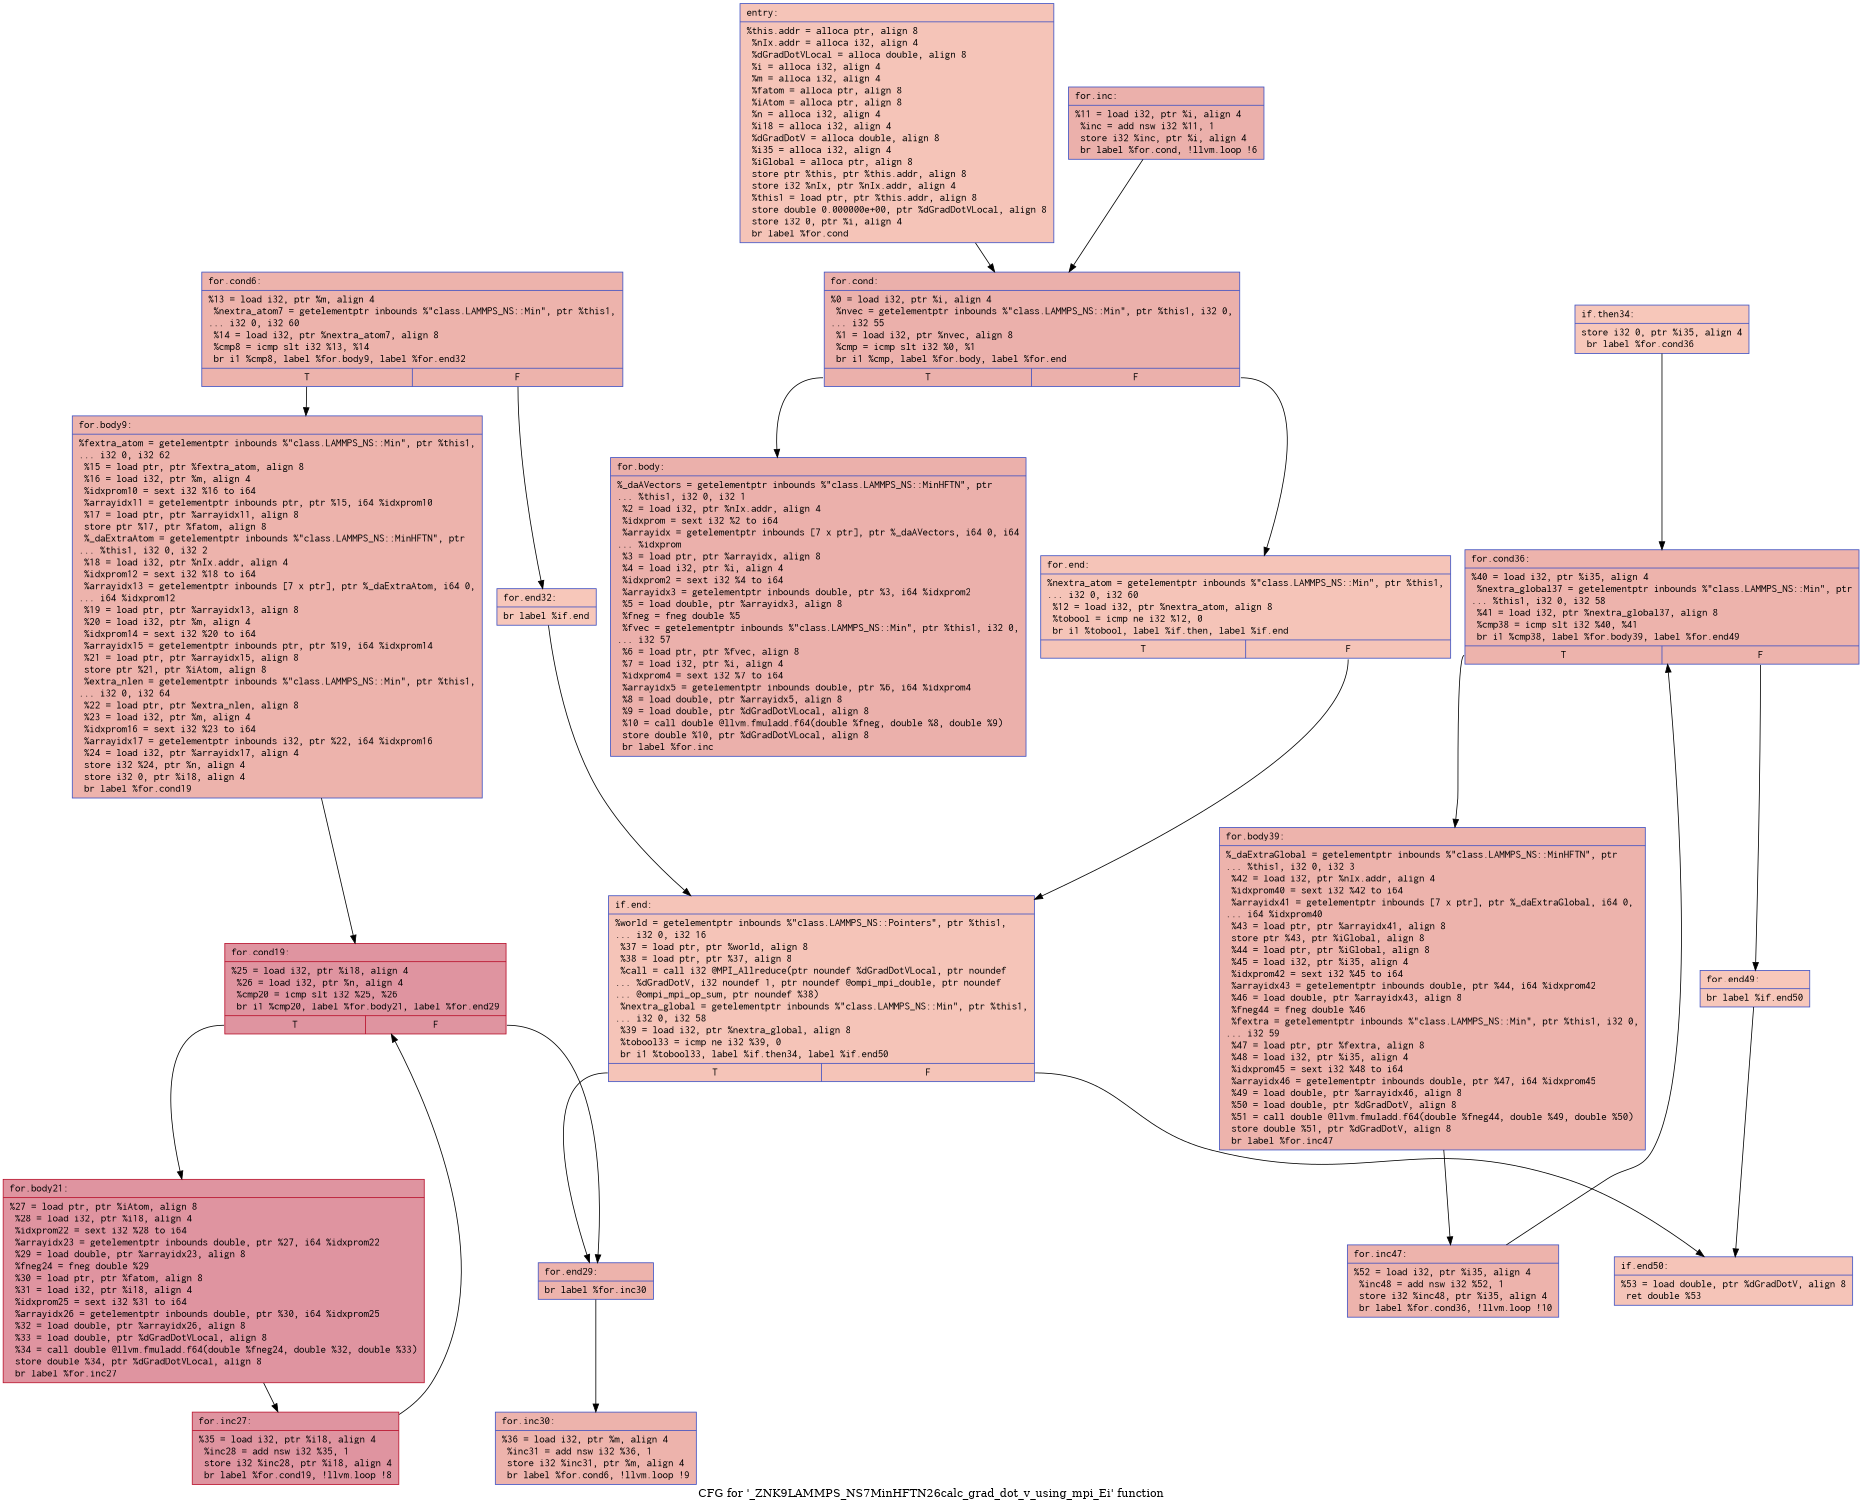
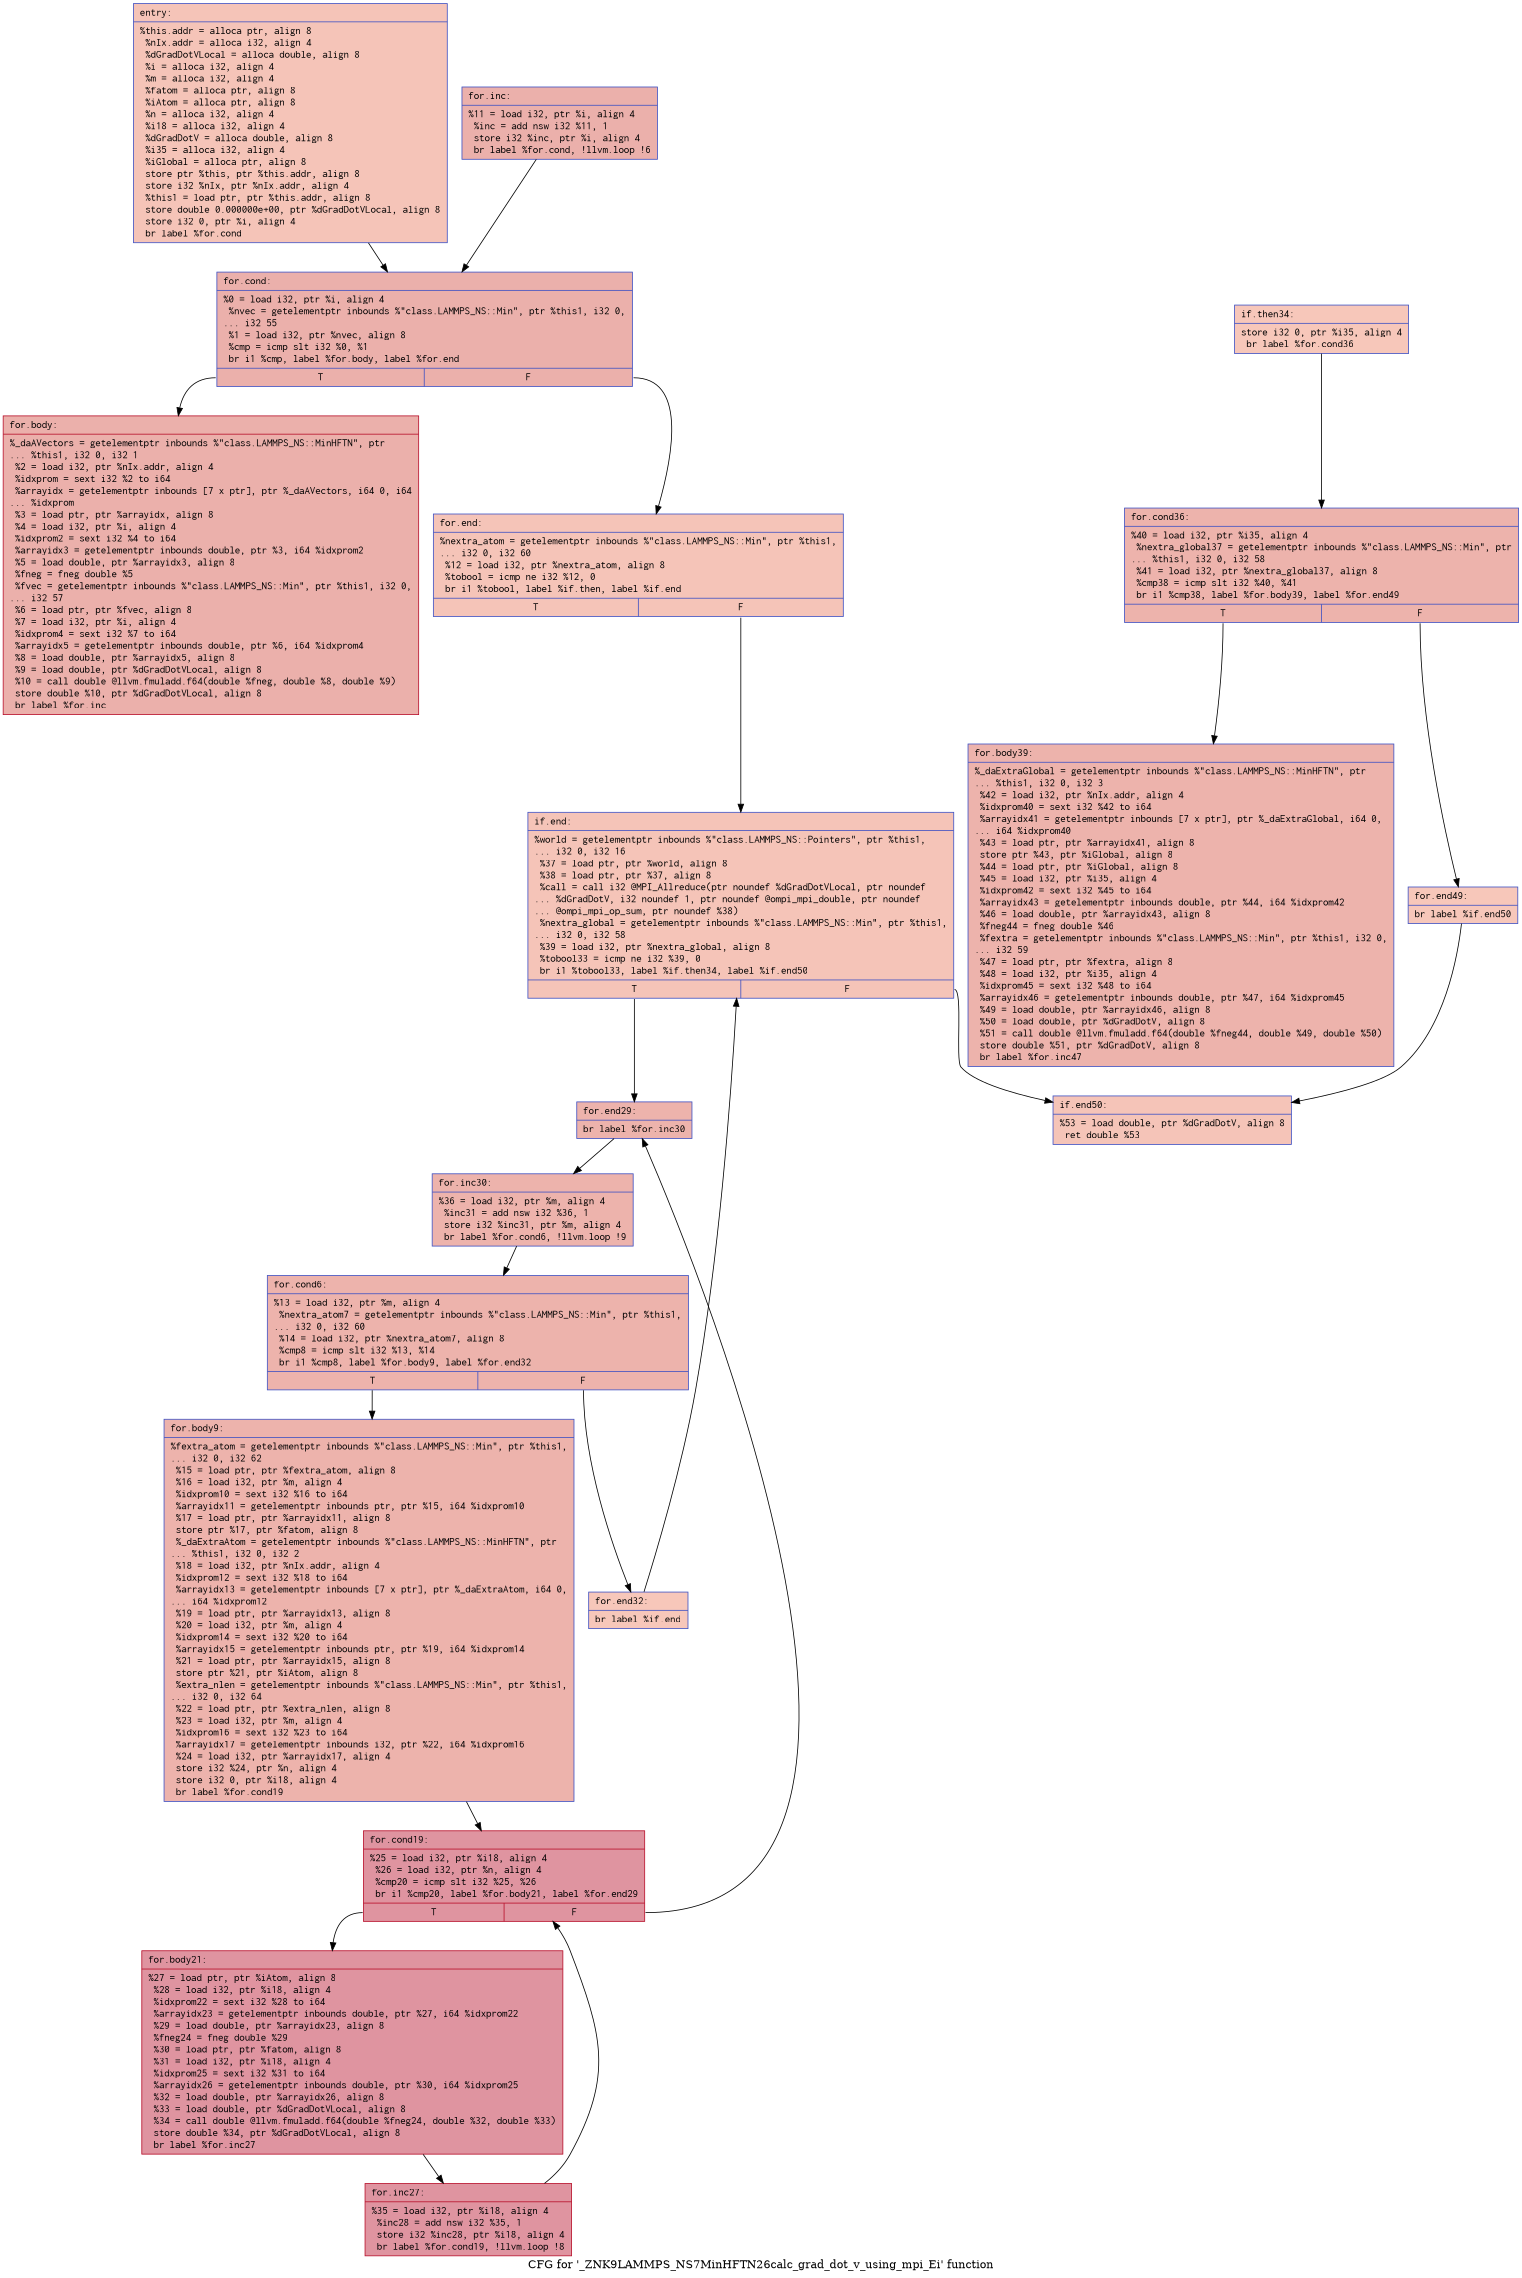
(818, 607) -> (211, 565)
none -> (512, 1257)
(1453, 1281) -> none
